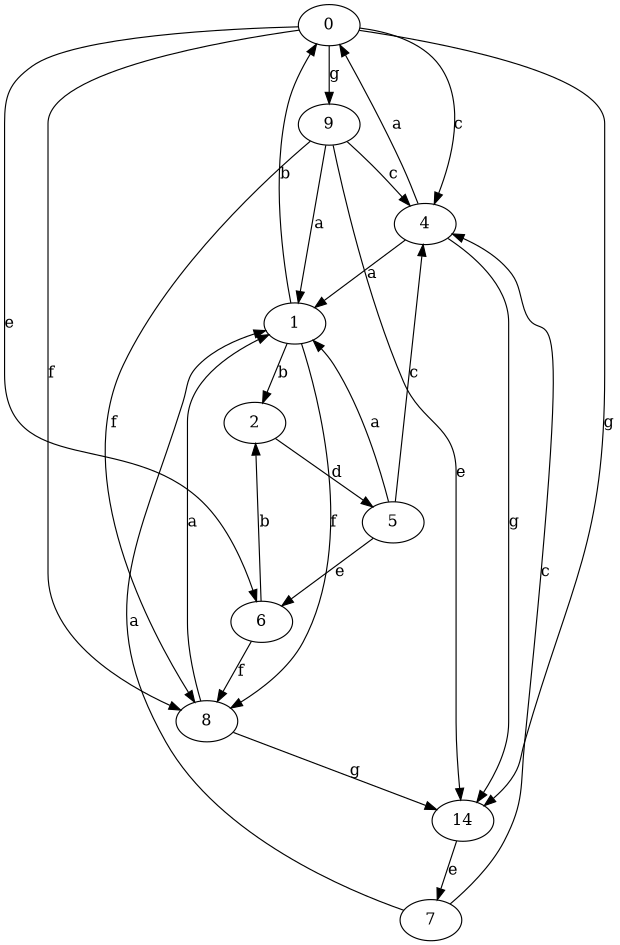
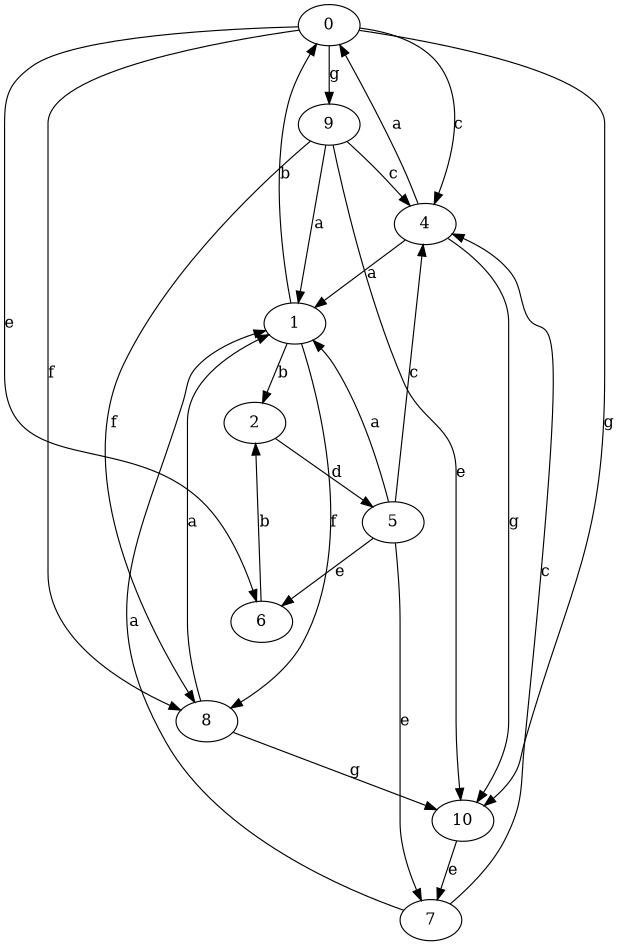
(237, 666) -> none
none -> (400, 718)
(463, 821) -> (463, 821)
